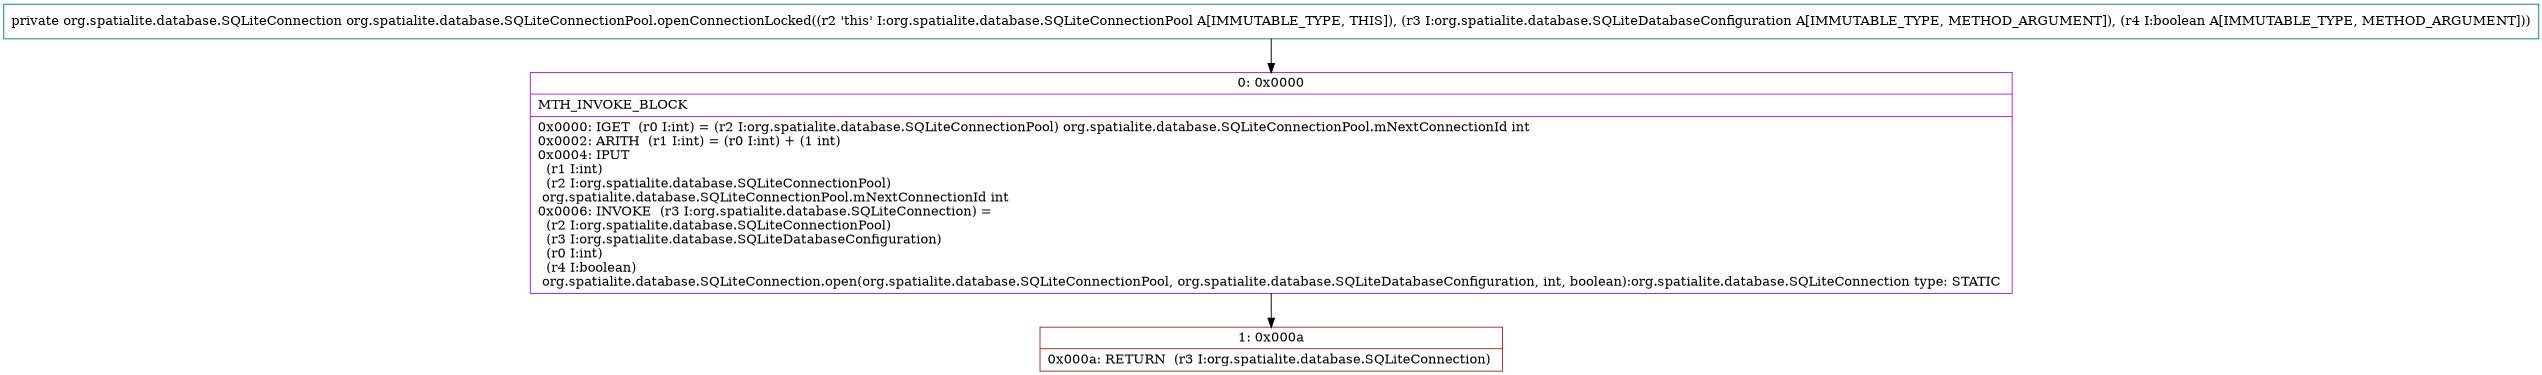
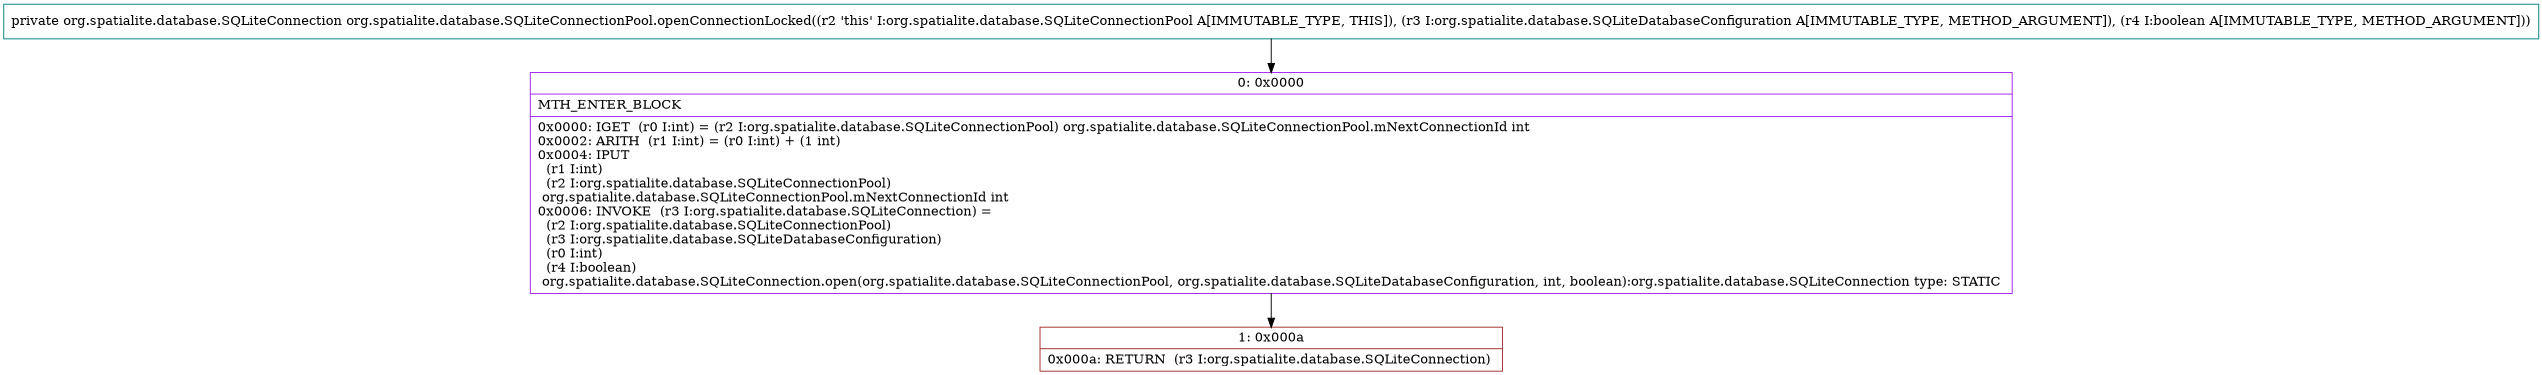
(613, 105) -> (610, 105)
